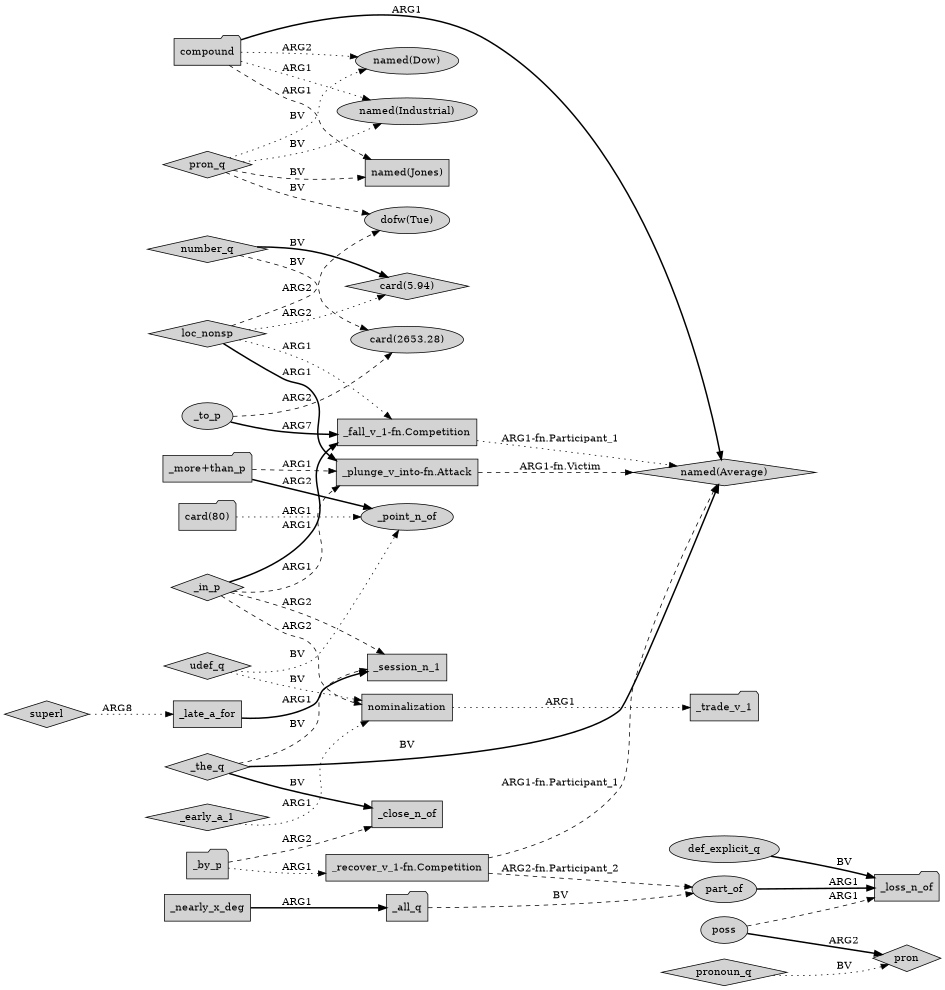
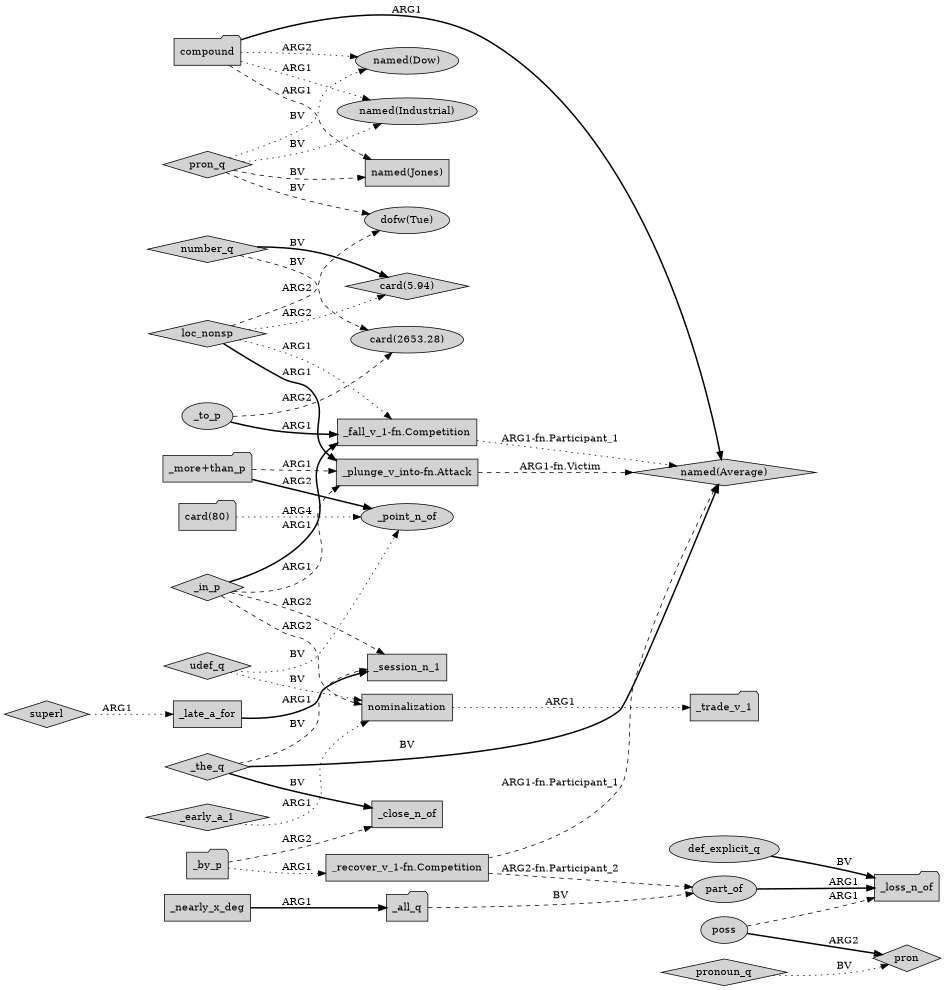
(297, 426) -> (297, 426)
(297, 511) -> (297, 511)
(118, 709) -> (118, 709)
